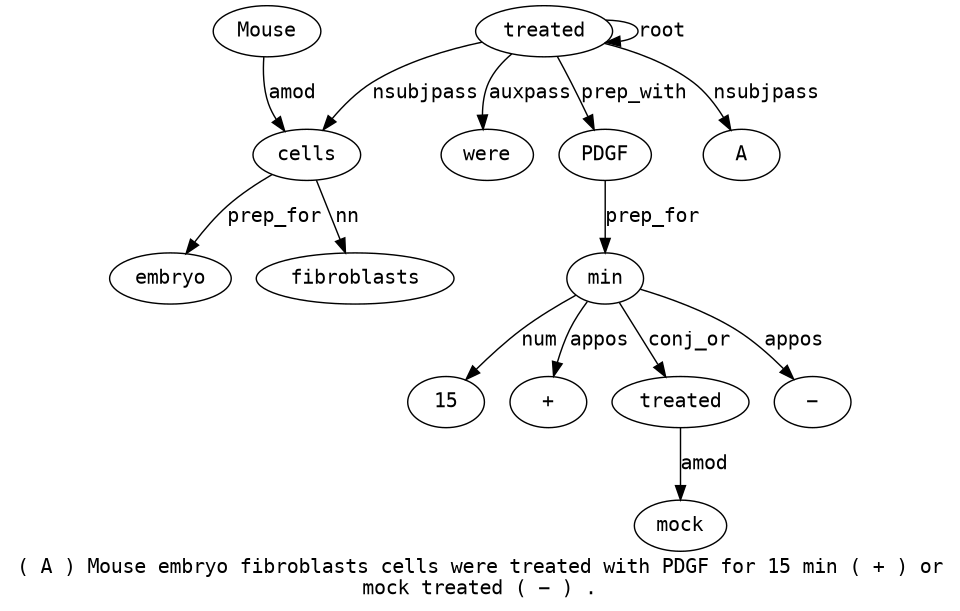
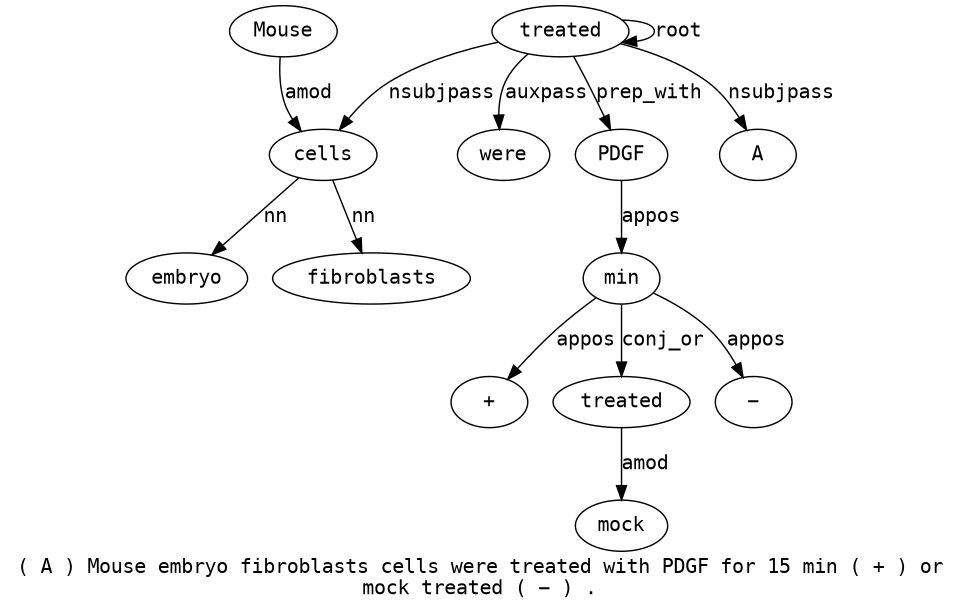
(275, 217) -> (276, 217)
(653, 217) -> (651, 217)
(446, 402) -> none
